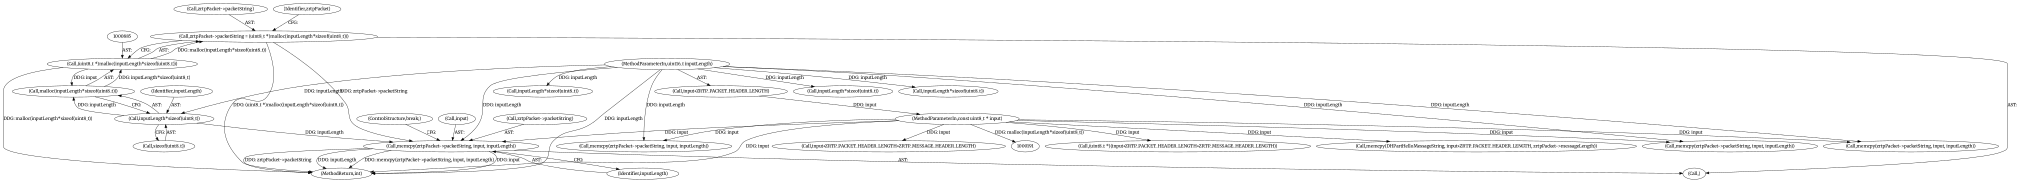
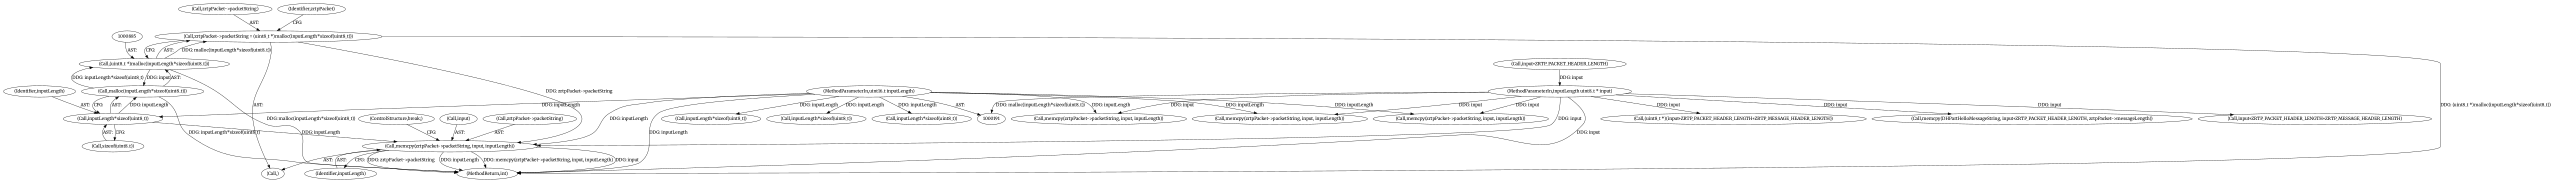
(693, 77) -> (940, 103)
(957, 119) -> (1560, 91)
none -> (294, 162)
